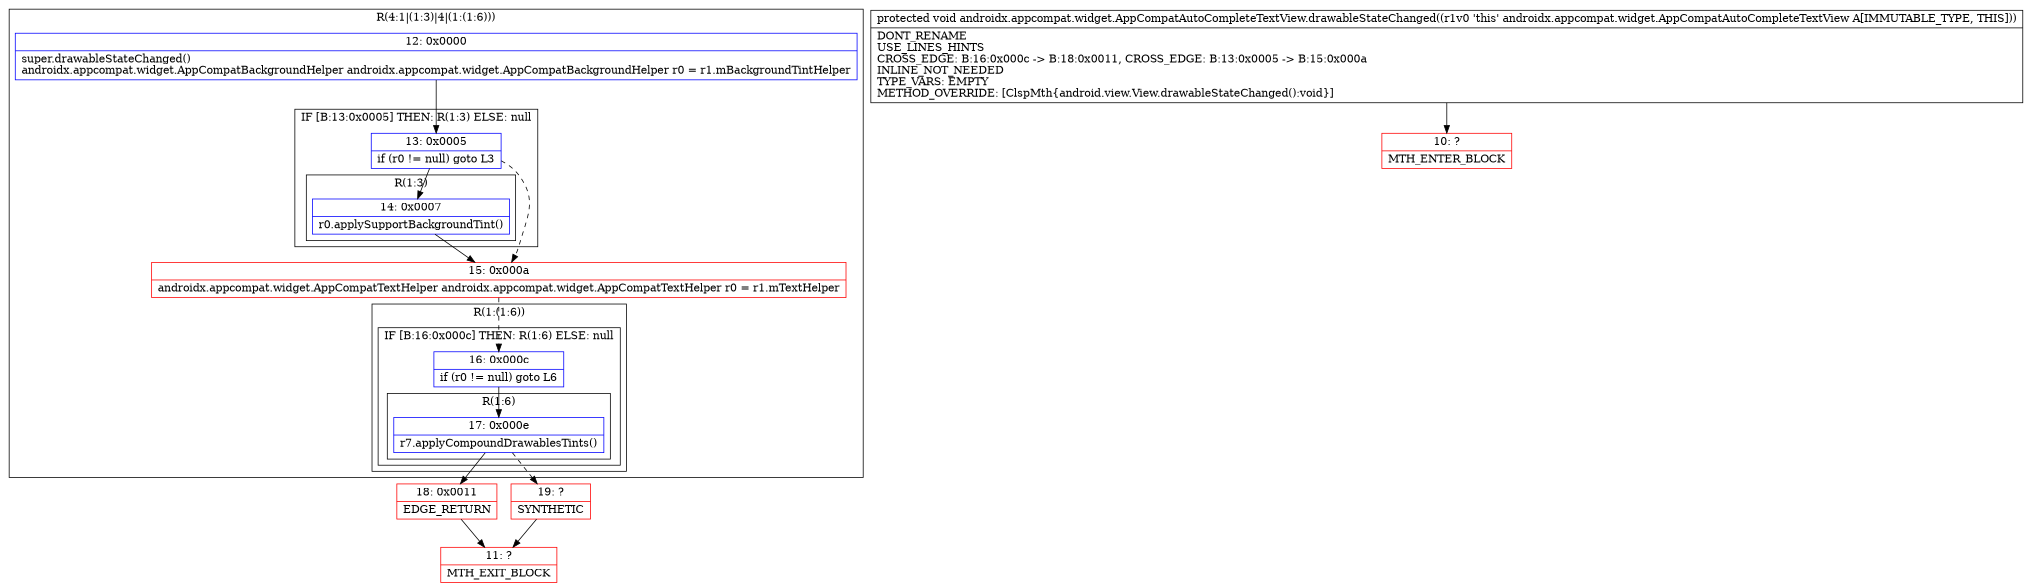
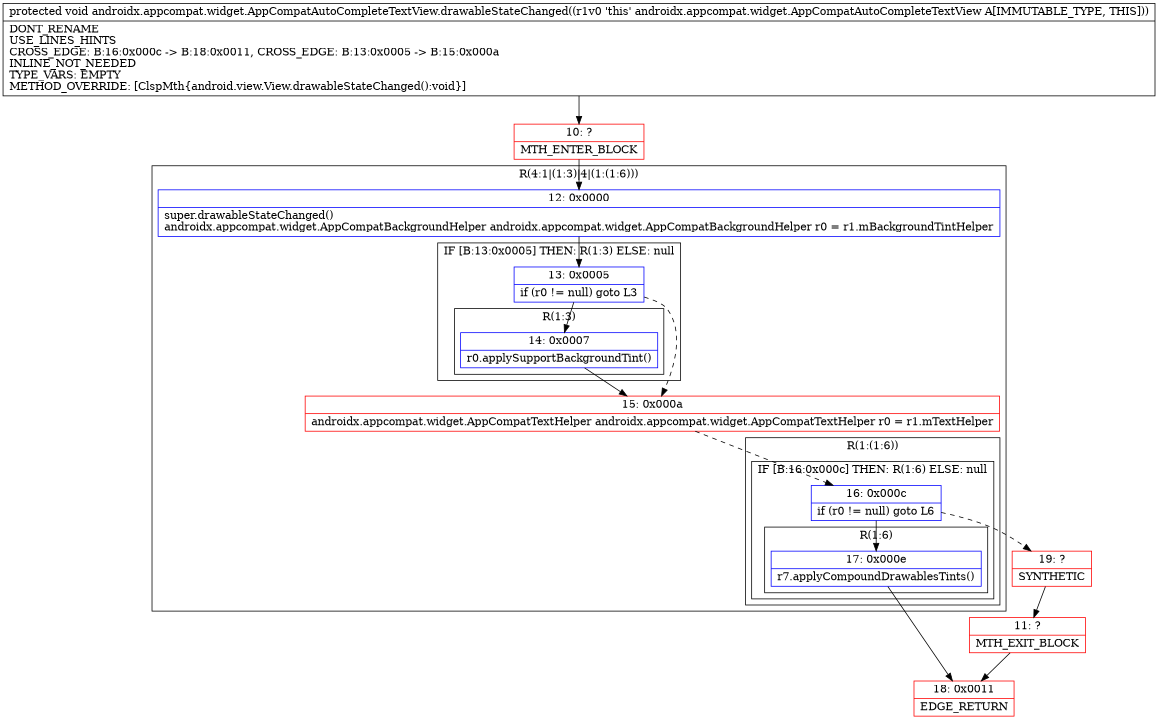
none -> (579, 171)
(522, 465) -> (978, 522)
(470, 530) -> (999, 664)
